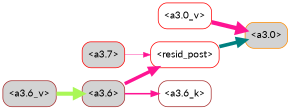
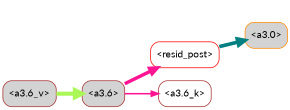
(185, 16) -> none
(103, 55) -> none
